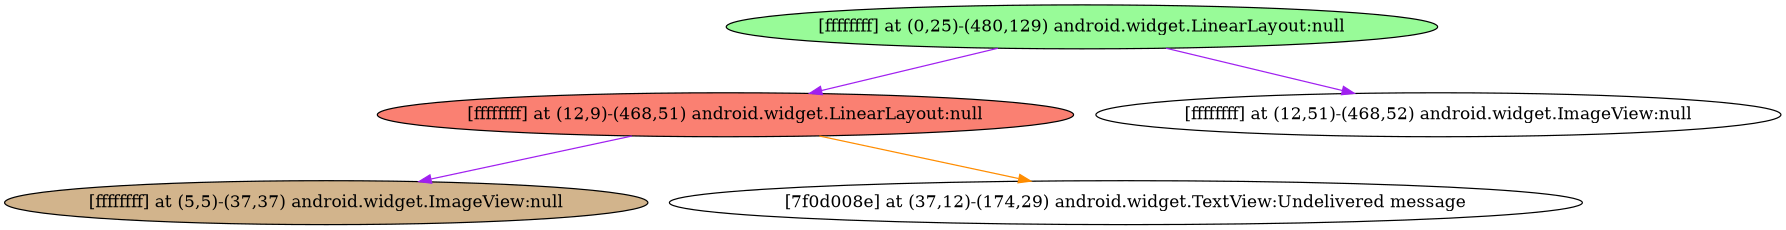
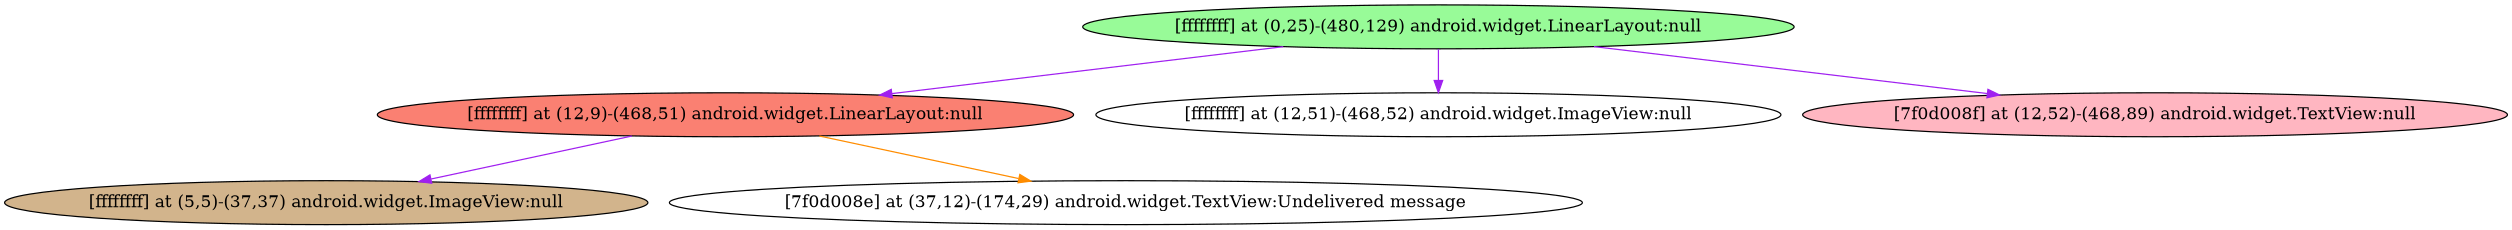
none -> (2155, 115)
